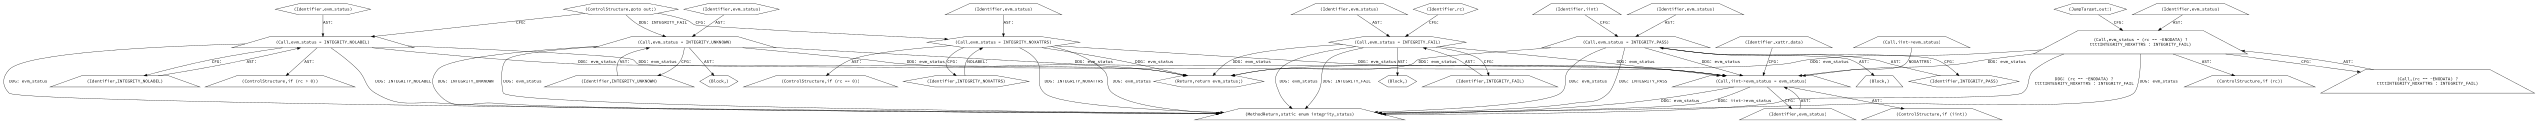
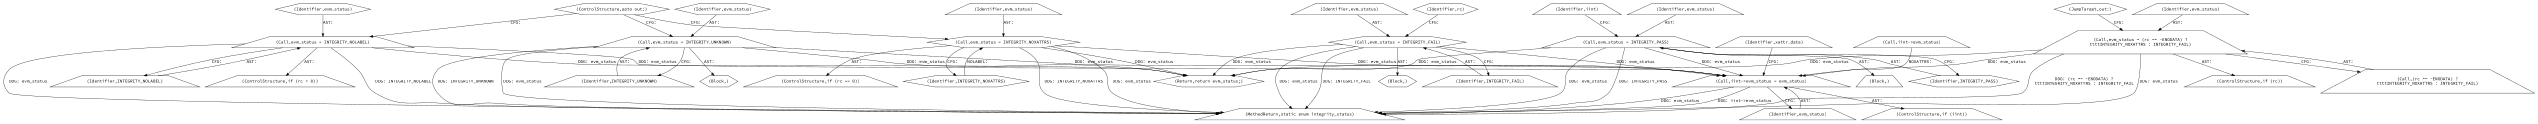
(663, 23) -> (653, 23)
